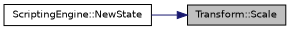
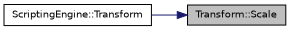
(78, 15) -> (78, 15)
